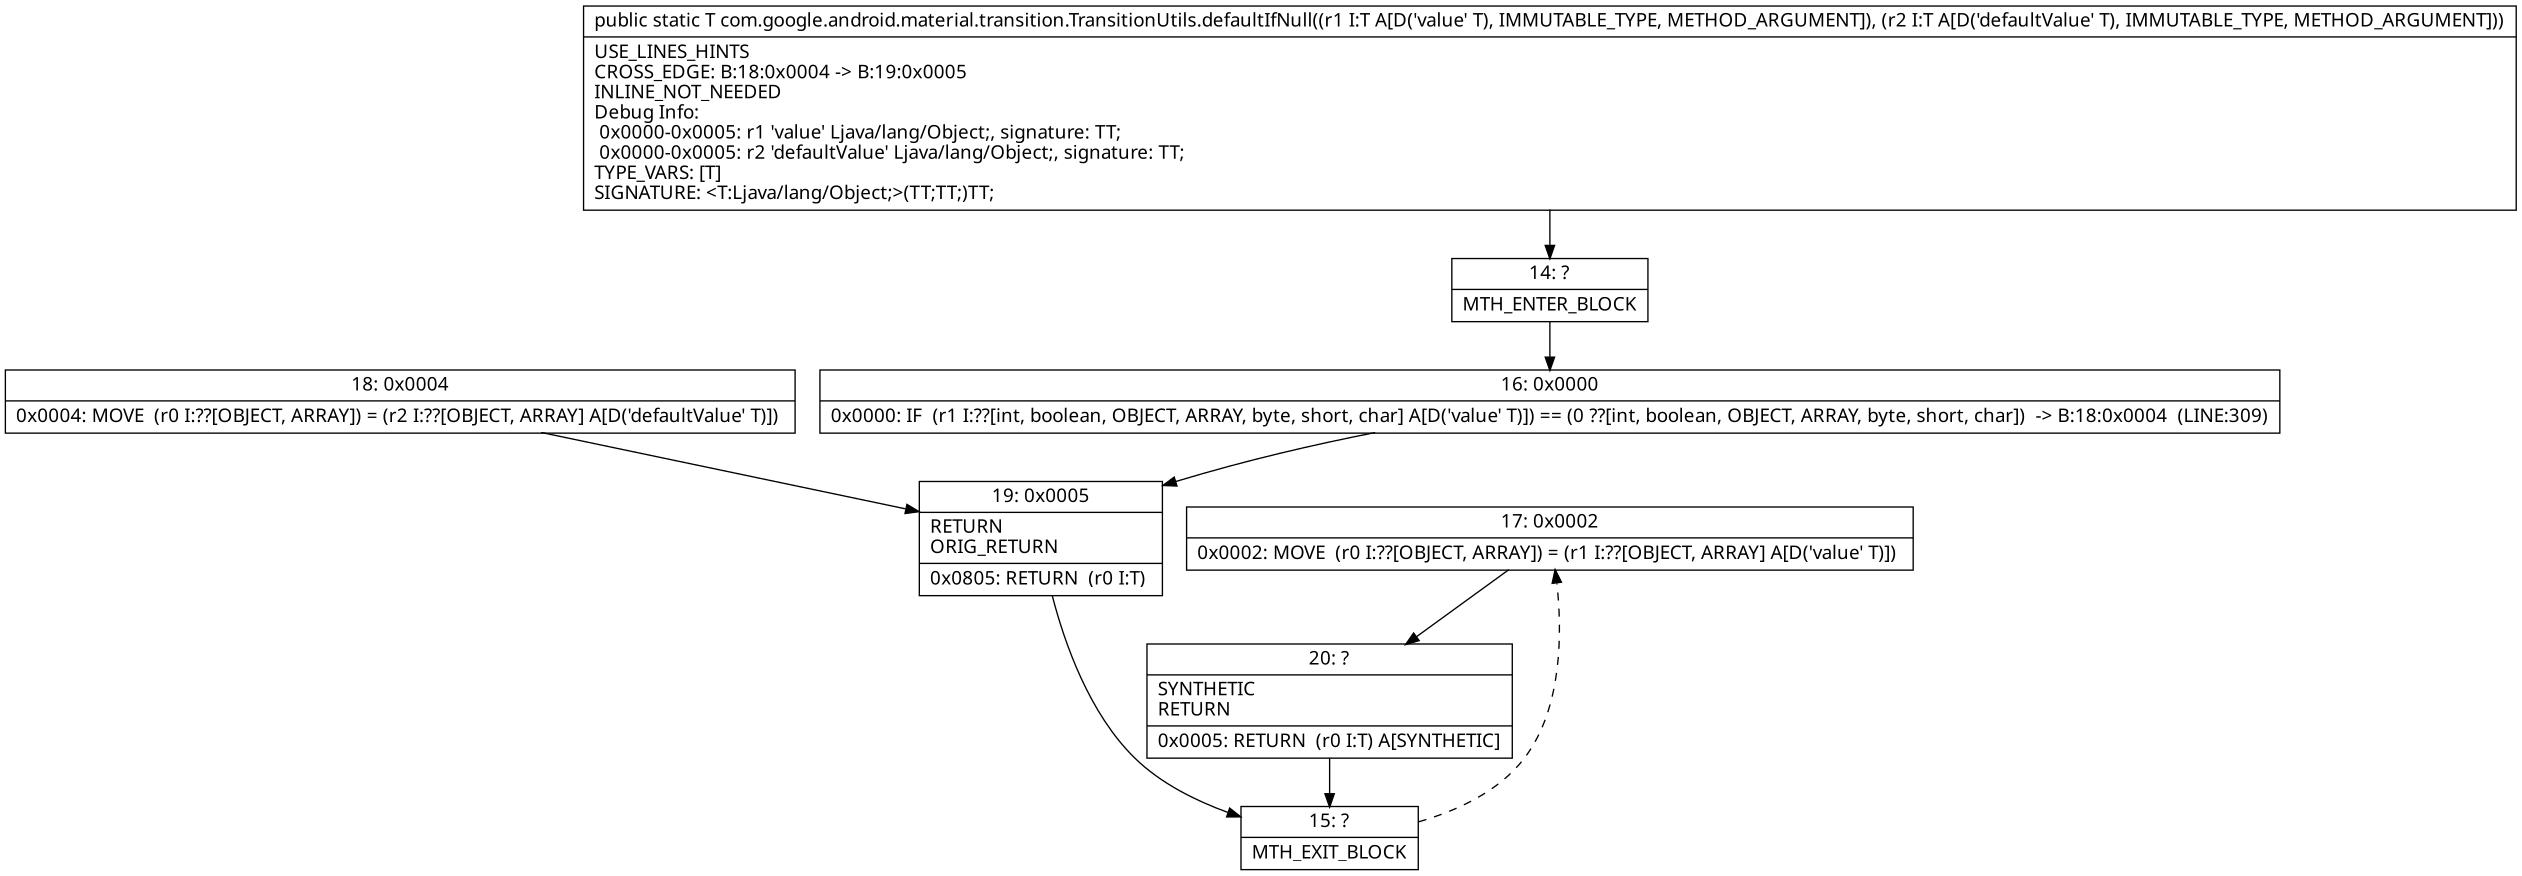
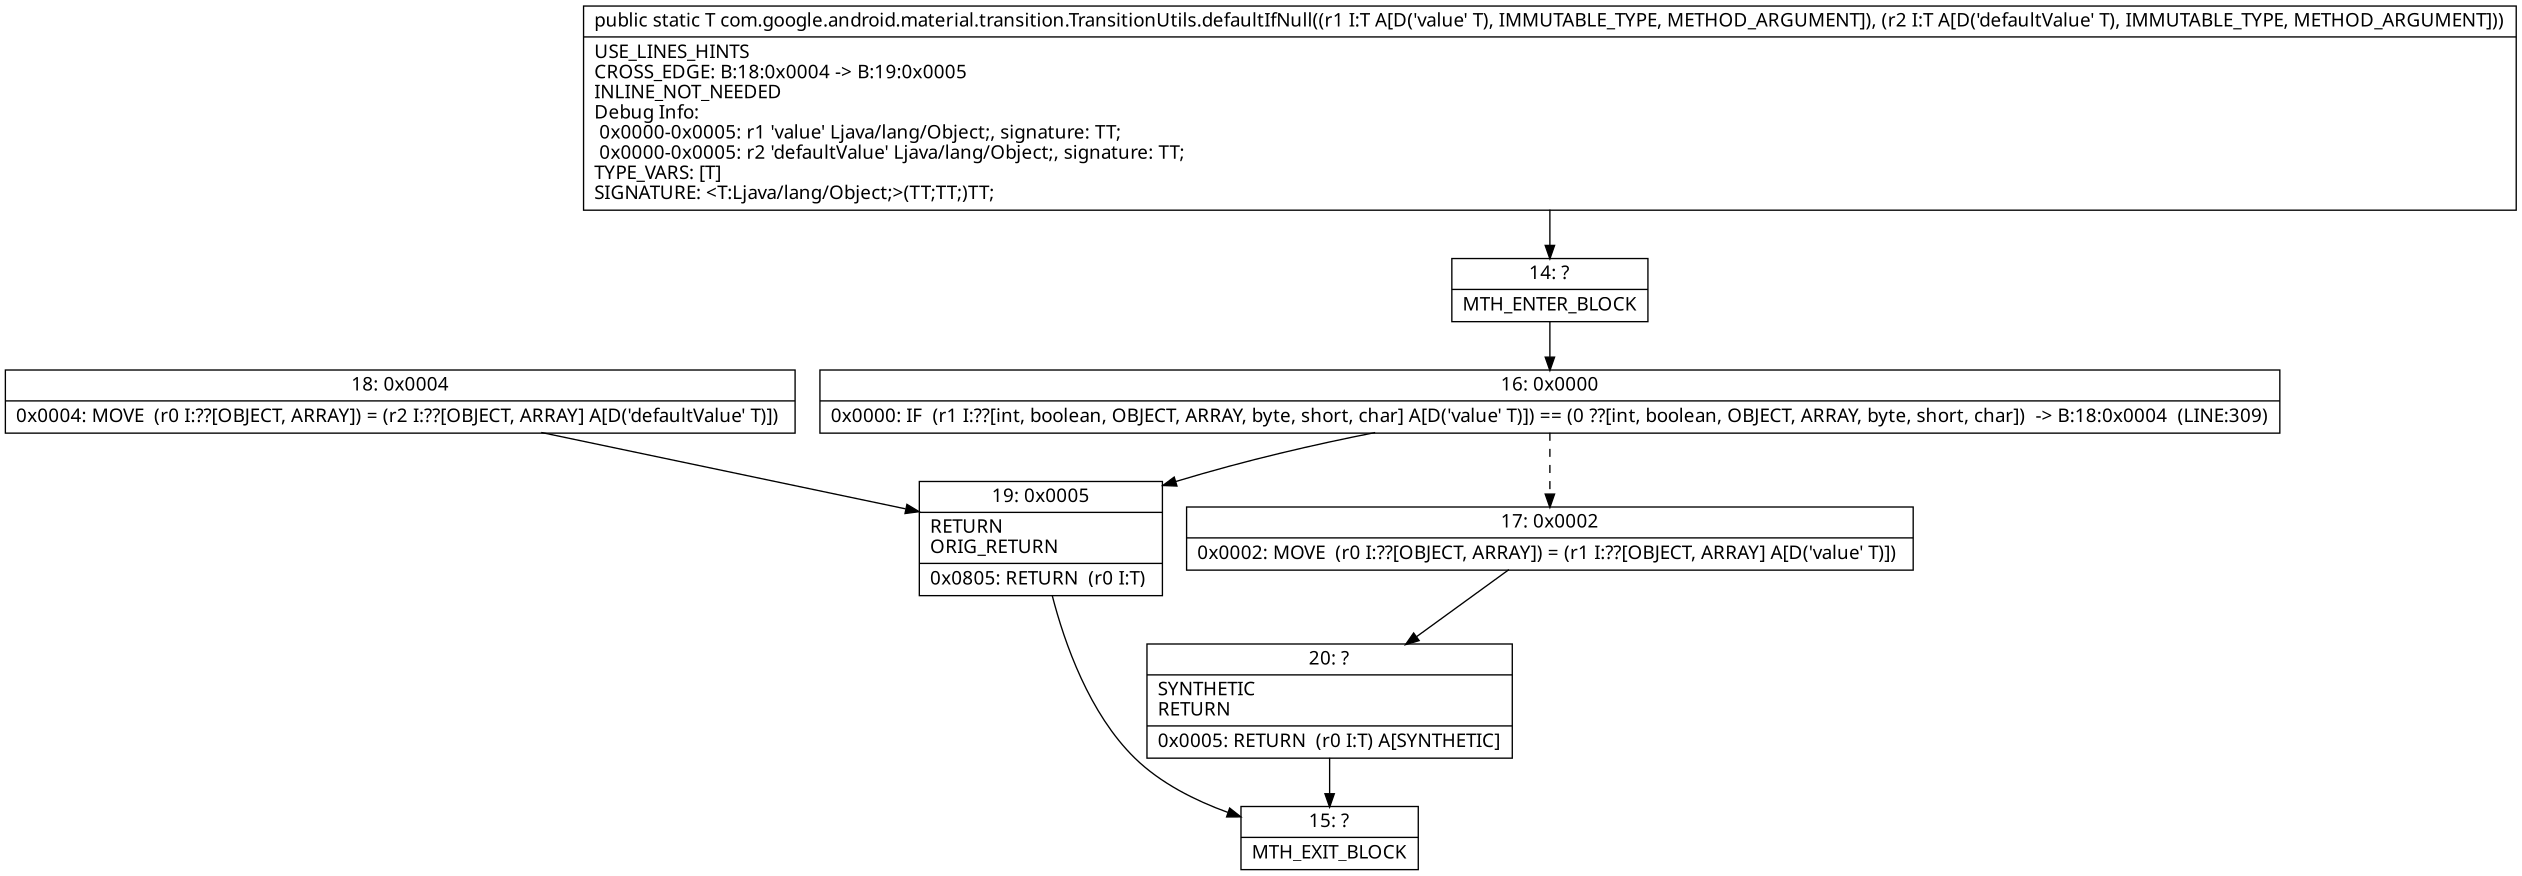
(1539, 734) -> (1550, 463)
